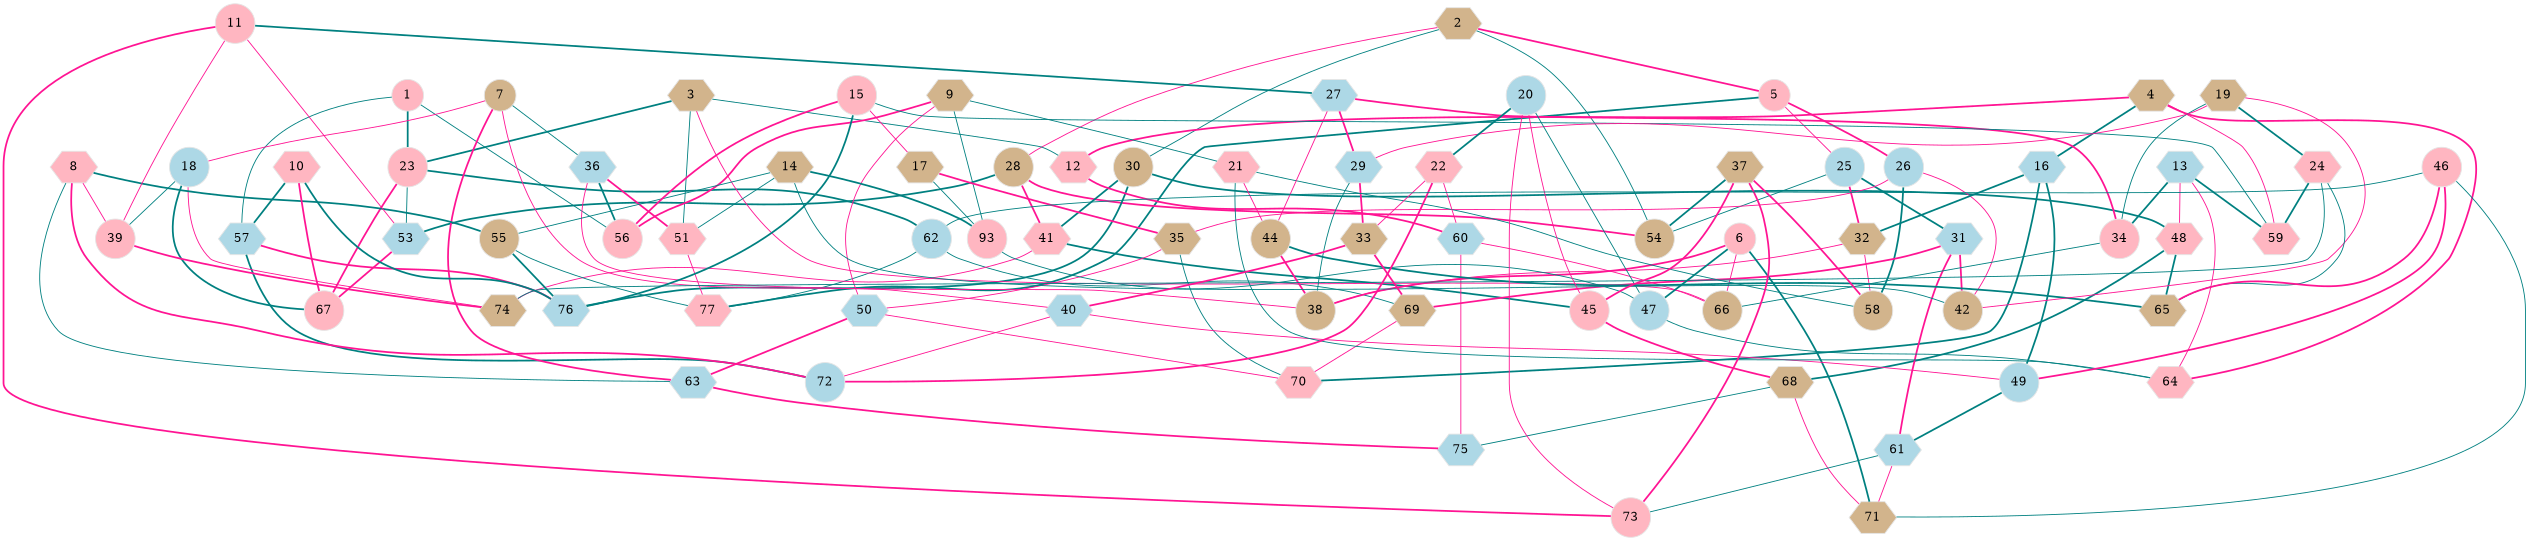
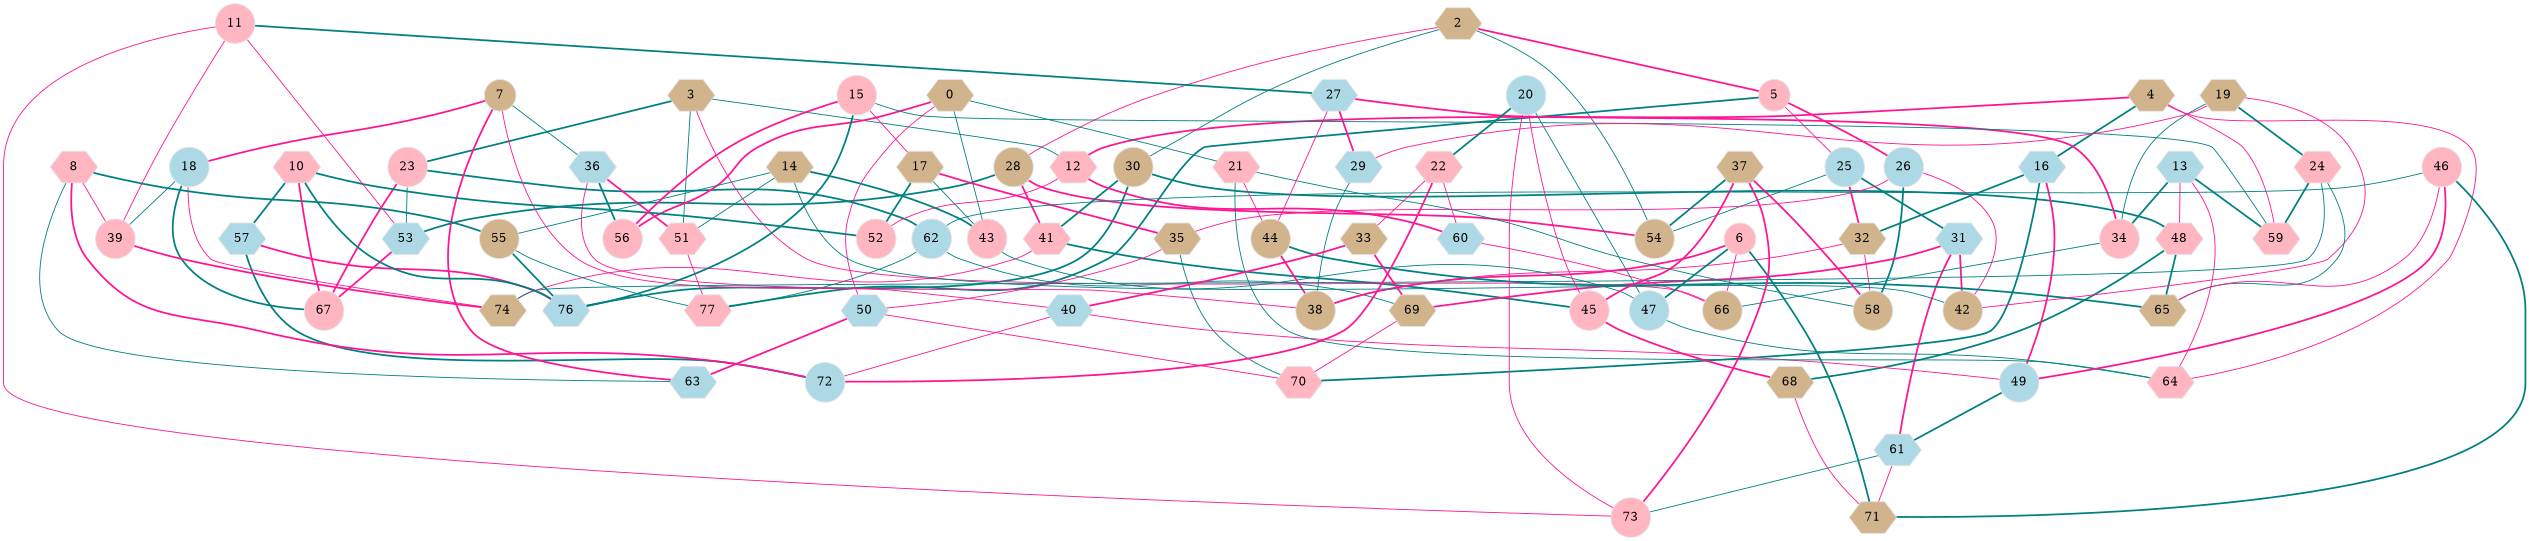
(408, 95) -> none
(950, 95) -> (950, 95)
(347, 132) -> (347, 132)
(2476, 176) -> (2476, 176)
(1361, 203) -> none
none -> (876, 239)
(987, 239) -> (987, 239)
(2053, 265) -> (2053, 265)
(2334, 286) -> (2334, 286)
(1461, 450) -> none
(557, 467) -> (557, 467)
(2341, 486) -> (2341, 486)
